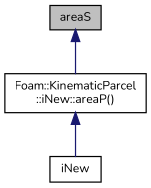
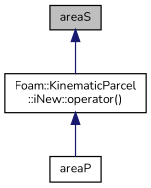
(76, 93) -> (76, 93)
(76, 169) -> (76, 169)
